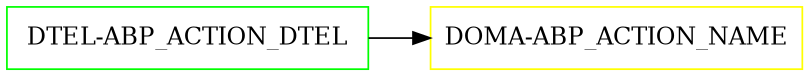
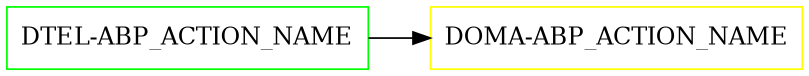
(188, 38) -> (188, 38)
